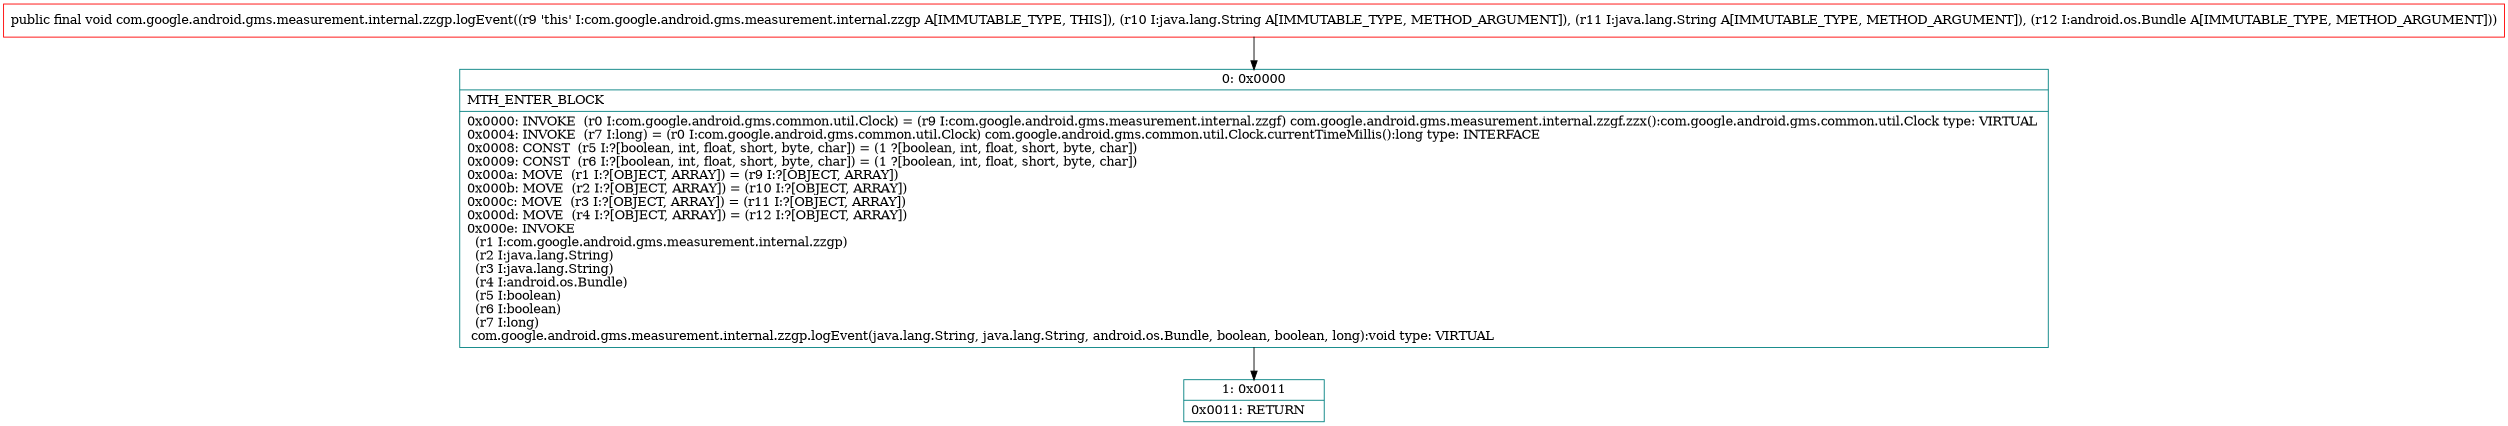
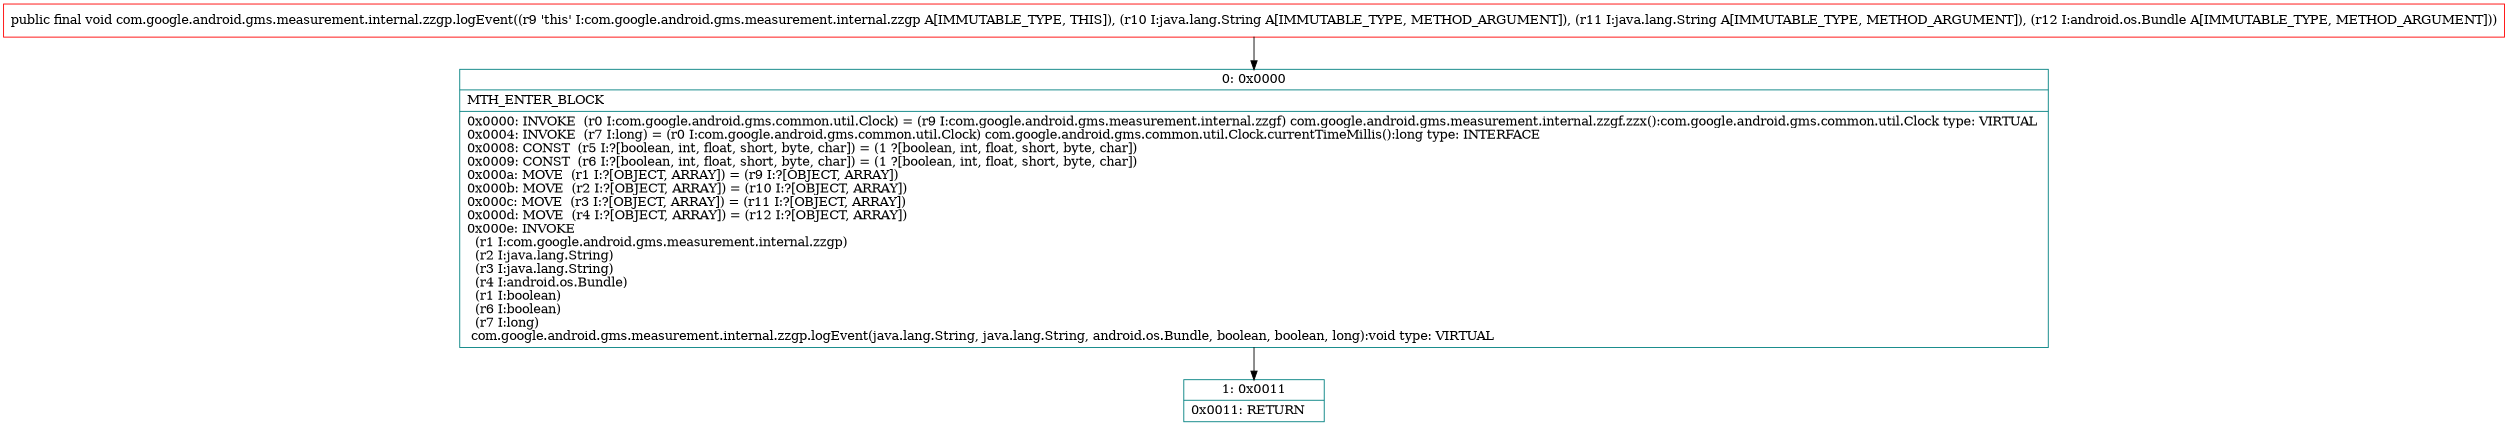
(514, 296) -> (514, 296)
